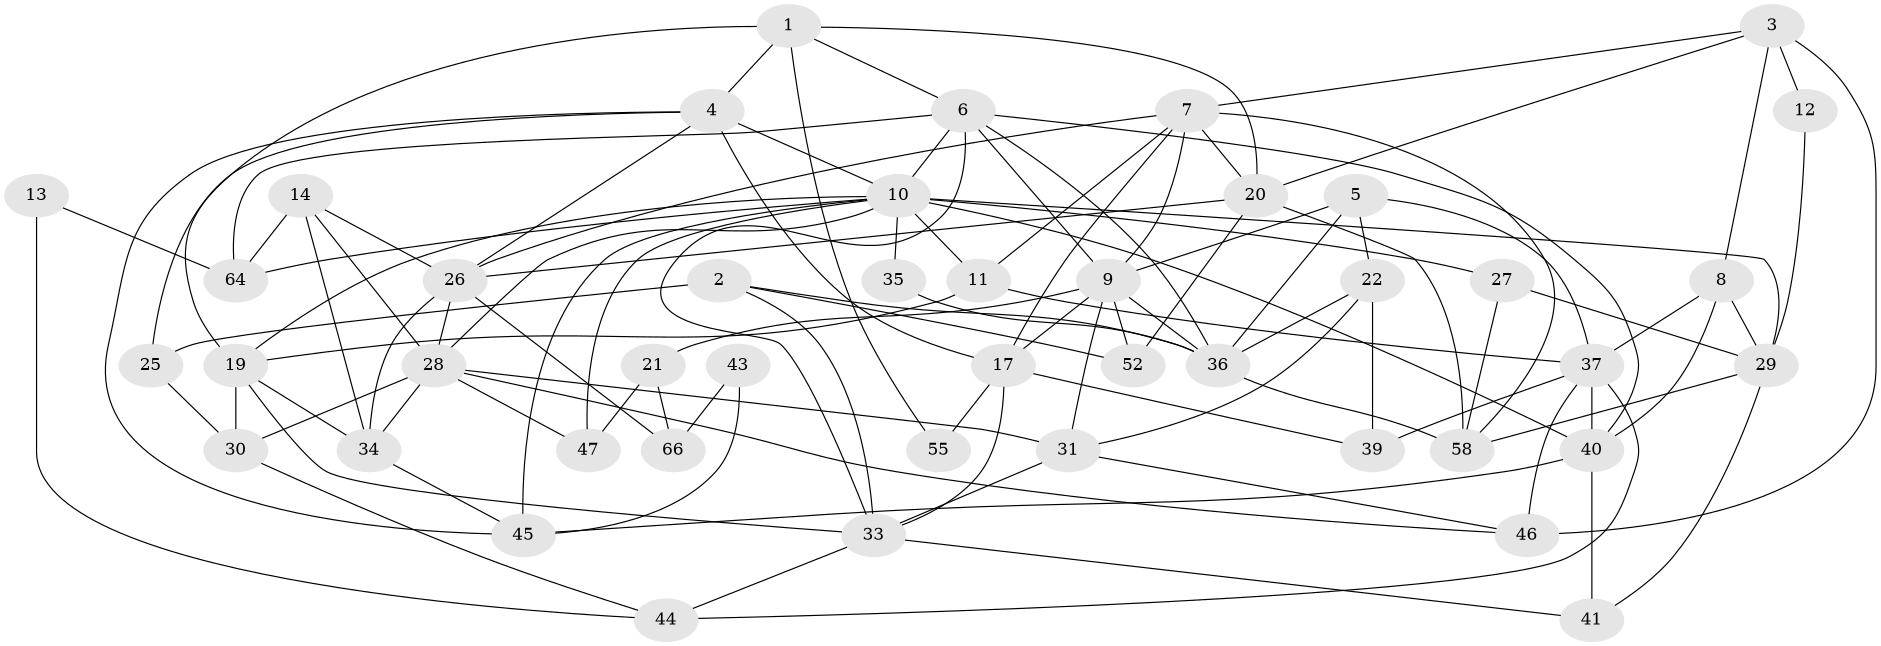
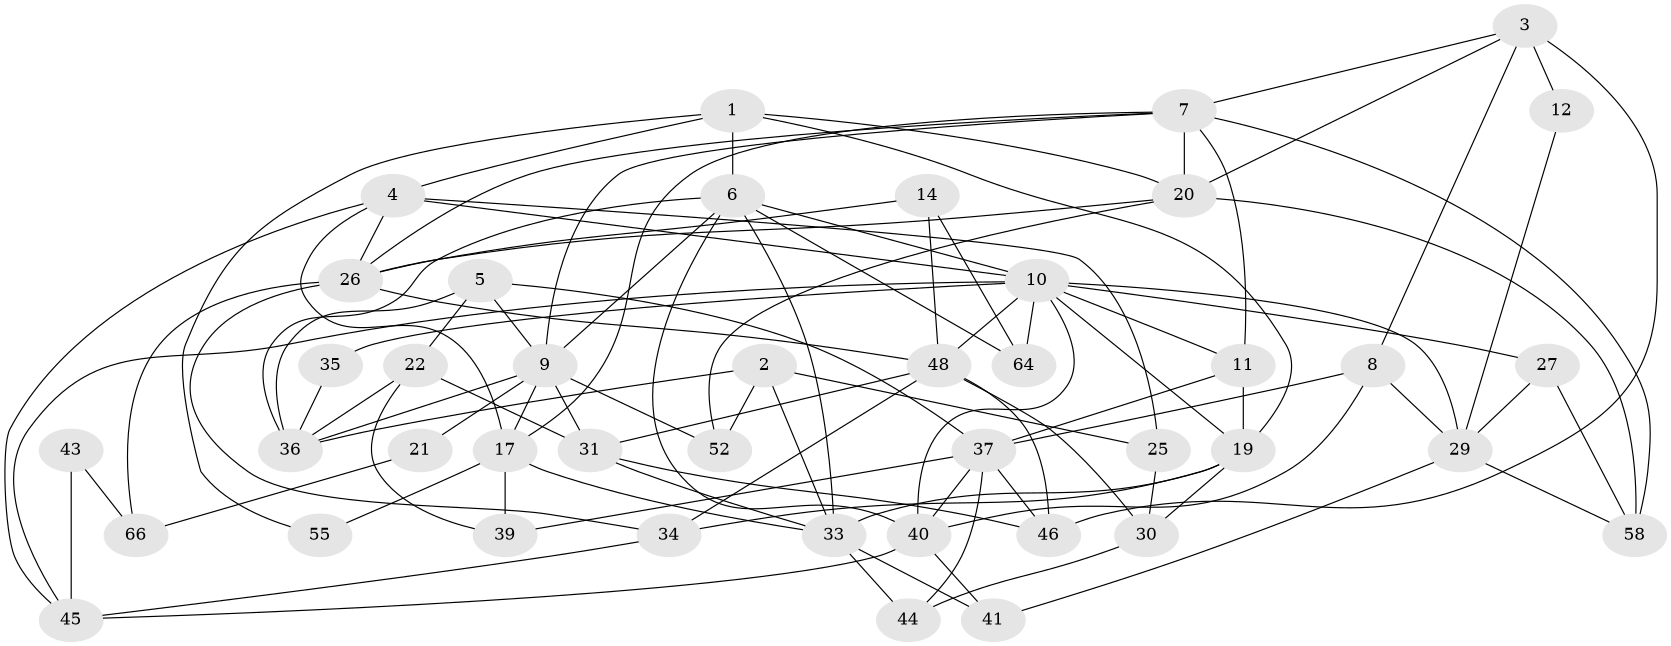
(37, 196) -> none
(332, 312) -> none
(434, 366) -> (939, 366)
(1340, 408) -> none
(588, 450) -> none
